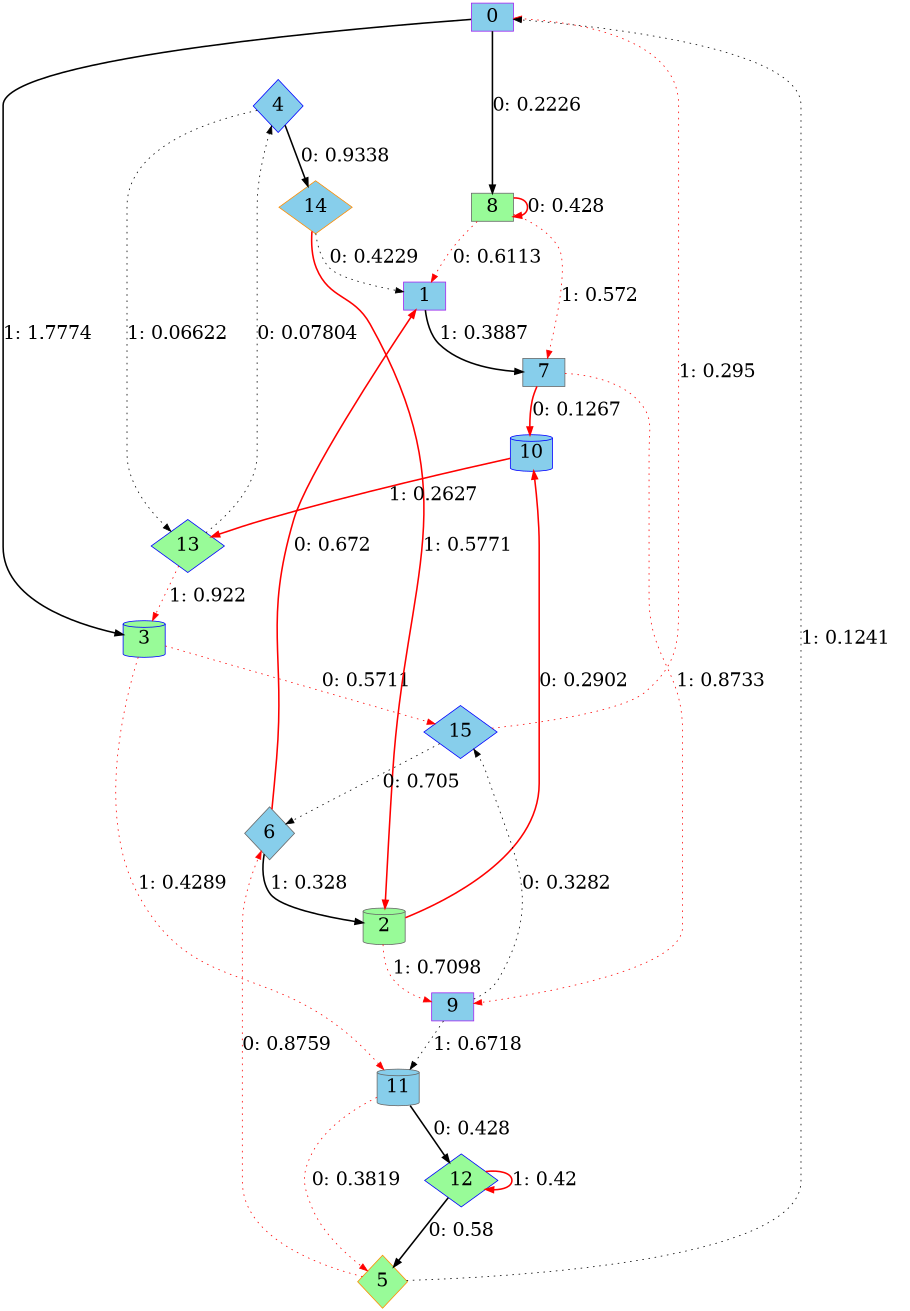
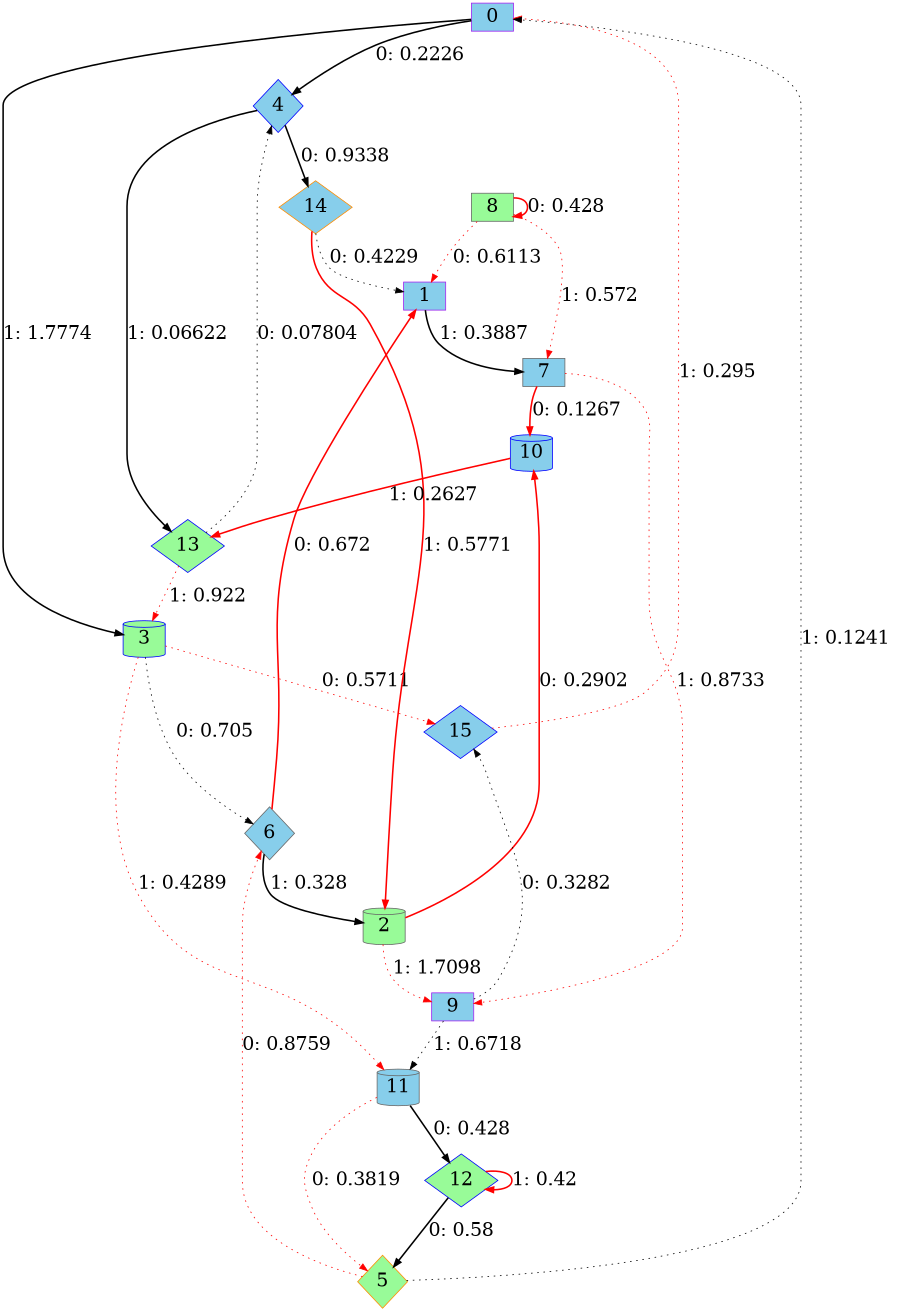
(492, 108) -> (380, 43)
(127, 285) -> (127, 285)
(366, 782) -> (173, 753)
(446, 969) -> (446, 969)
